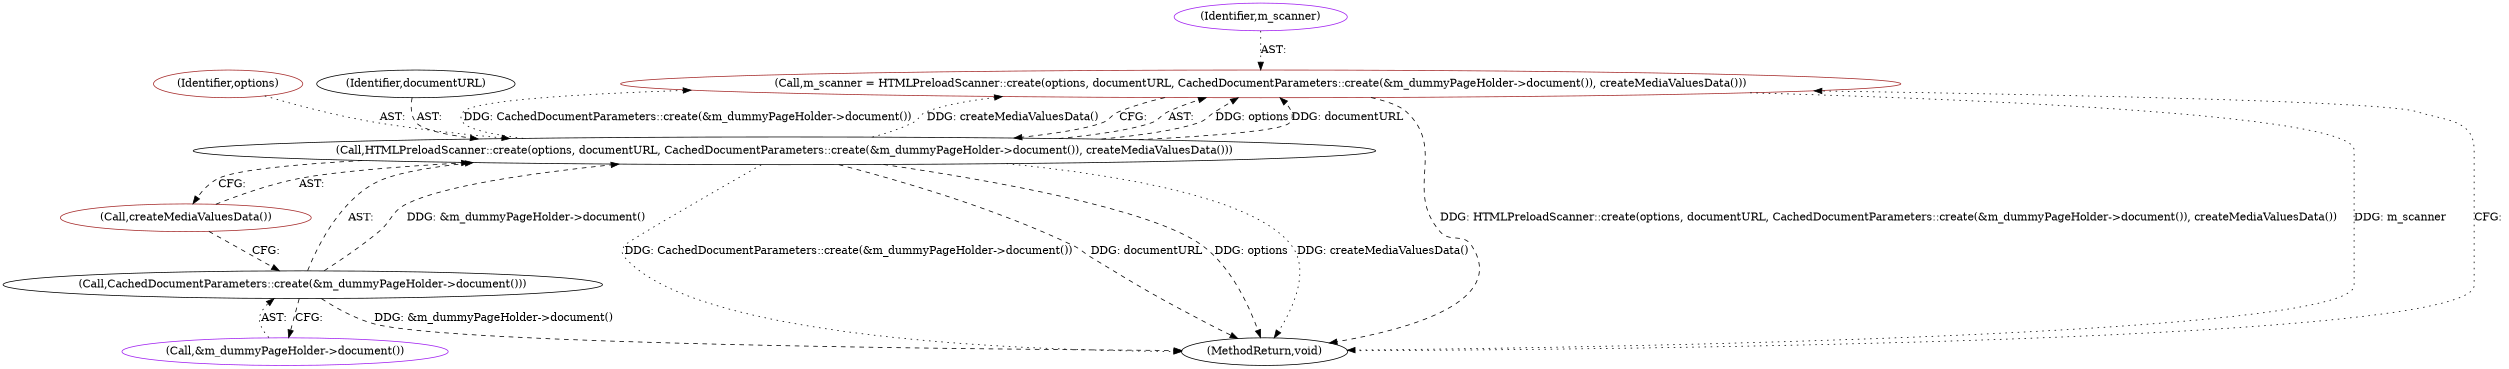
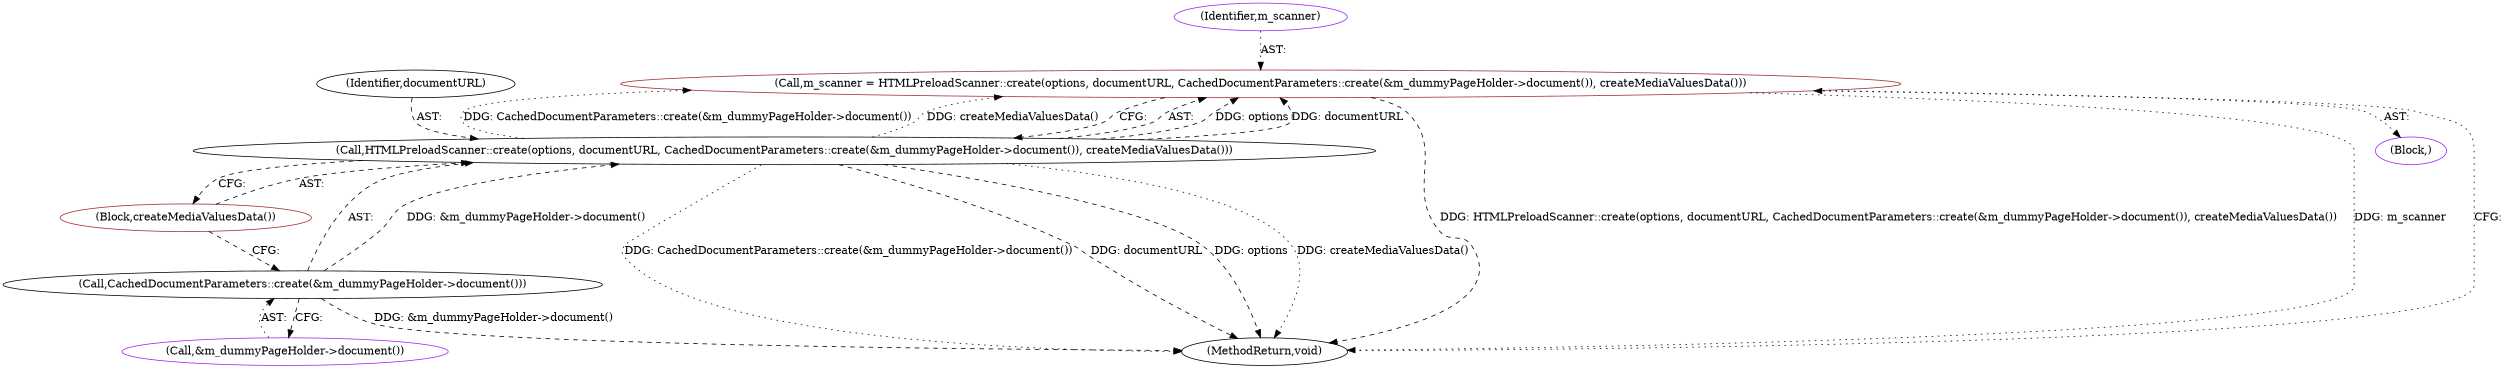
(228, 84) -> none
none -> (2411, 151)
(186, 218) -> (186, 218)
